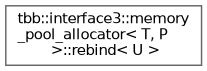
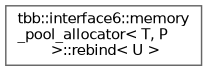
(104, 36) -> (104, 36)
